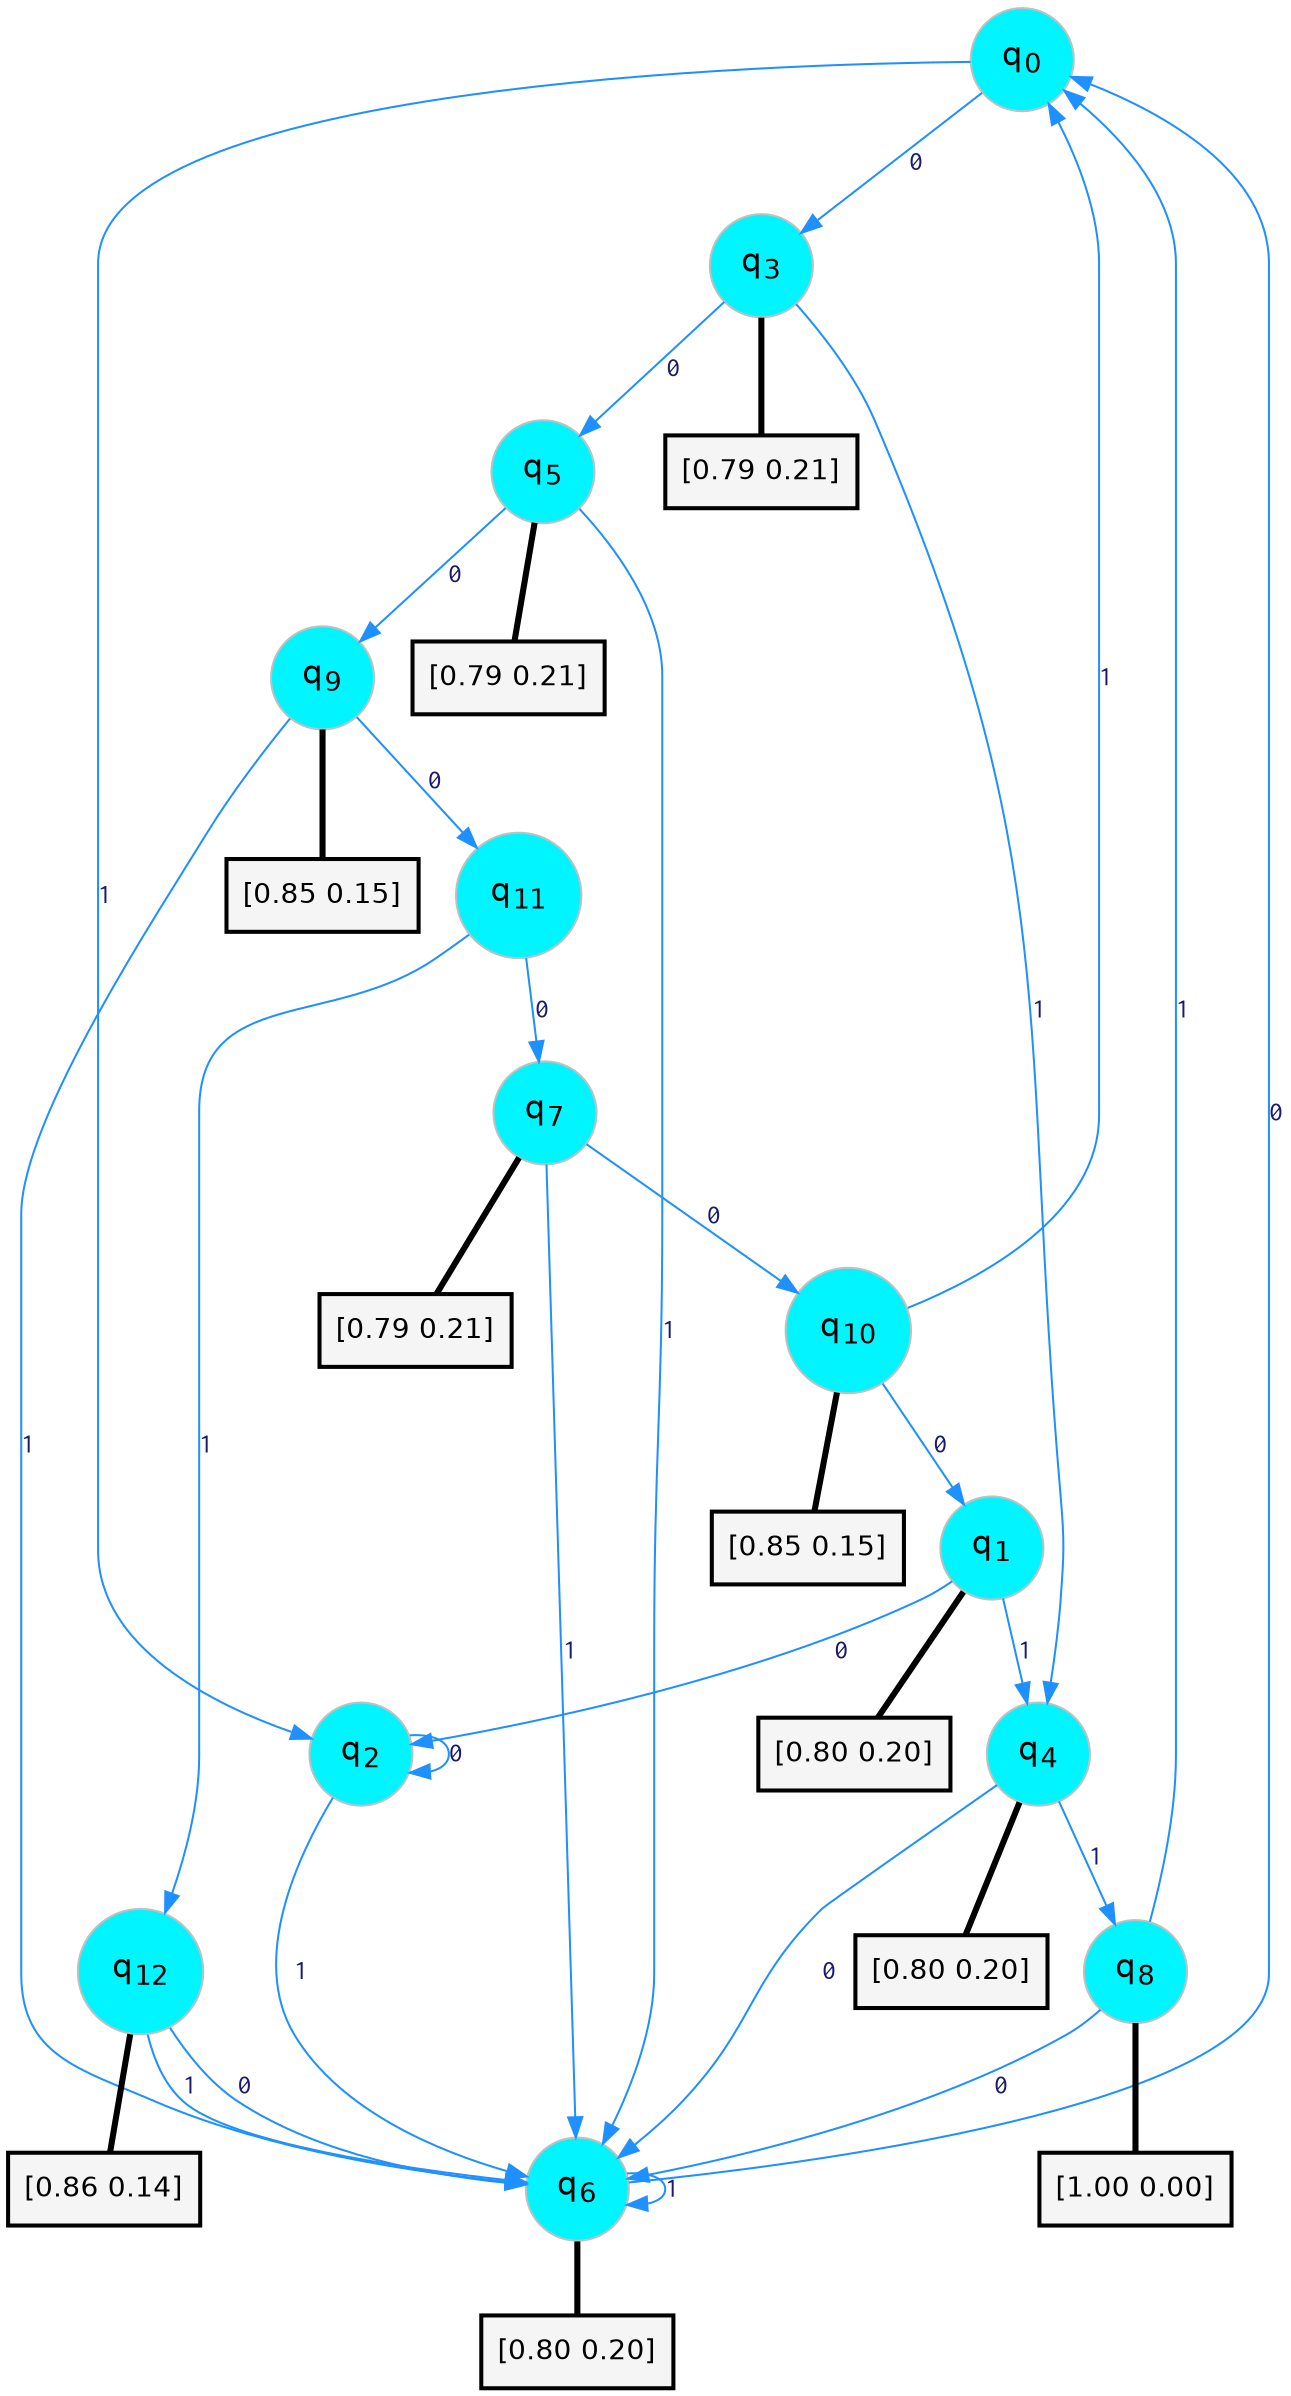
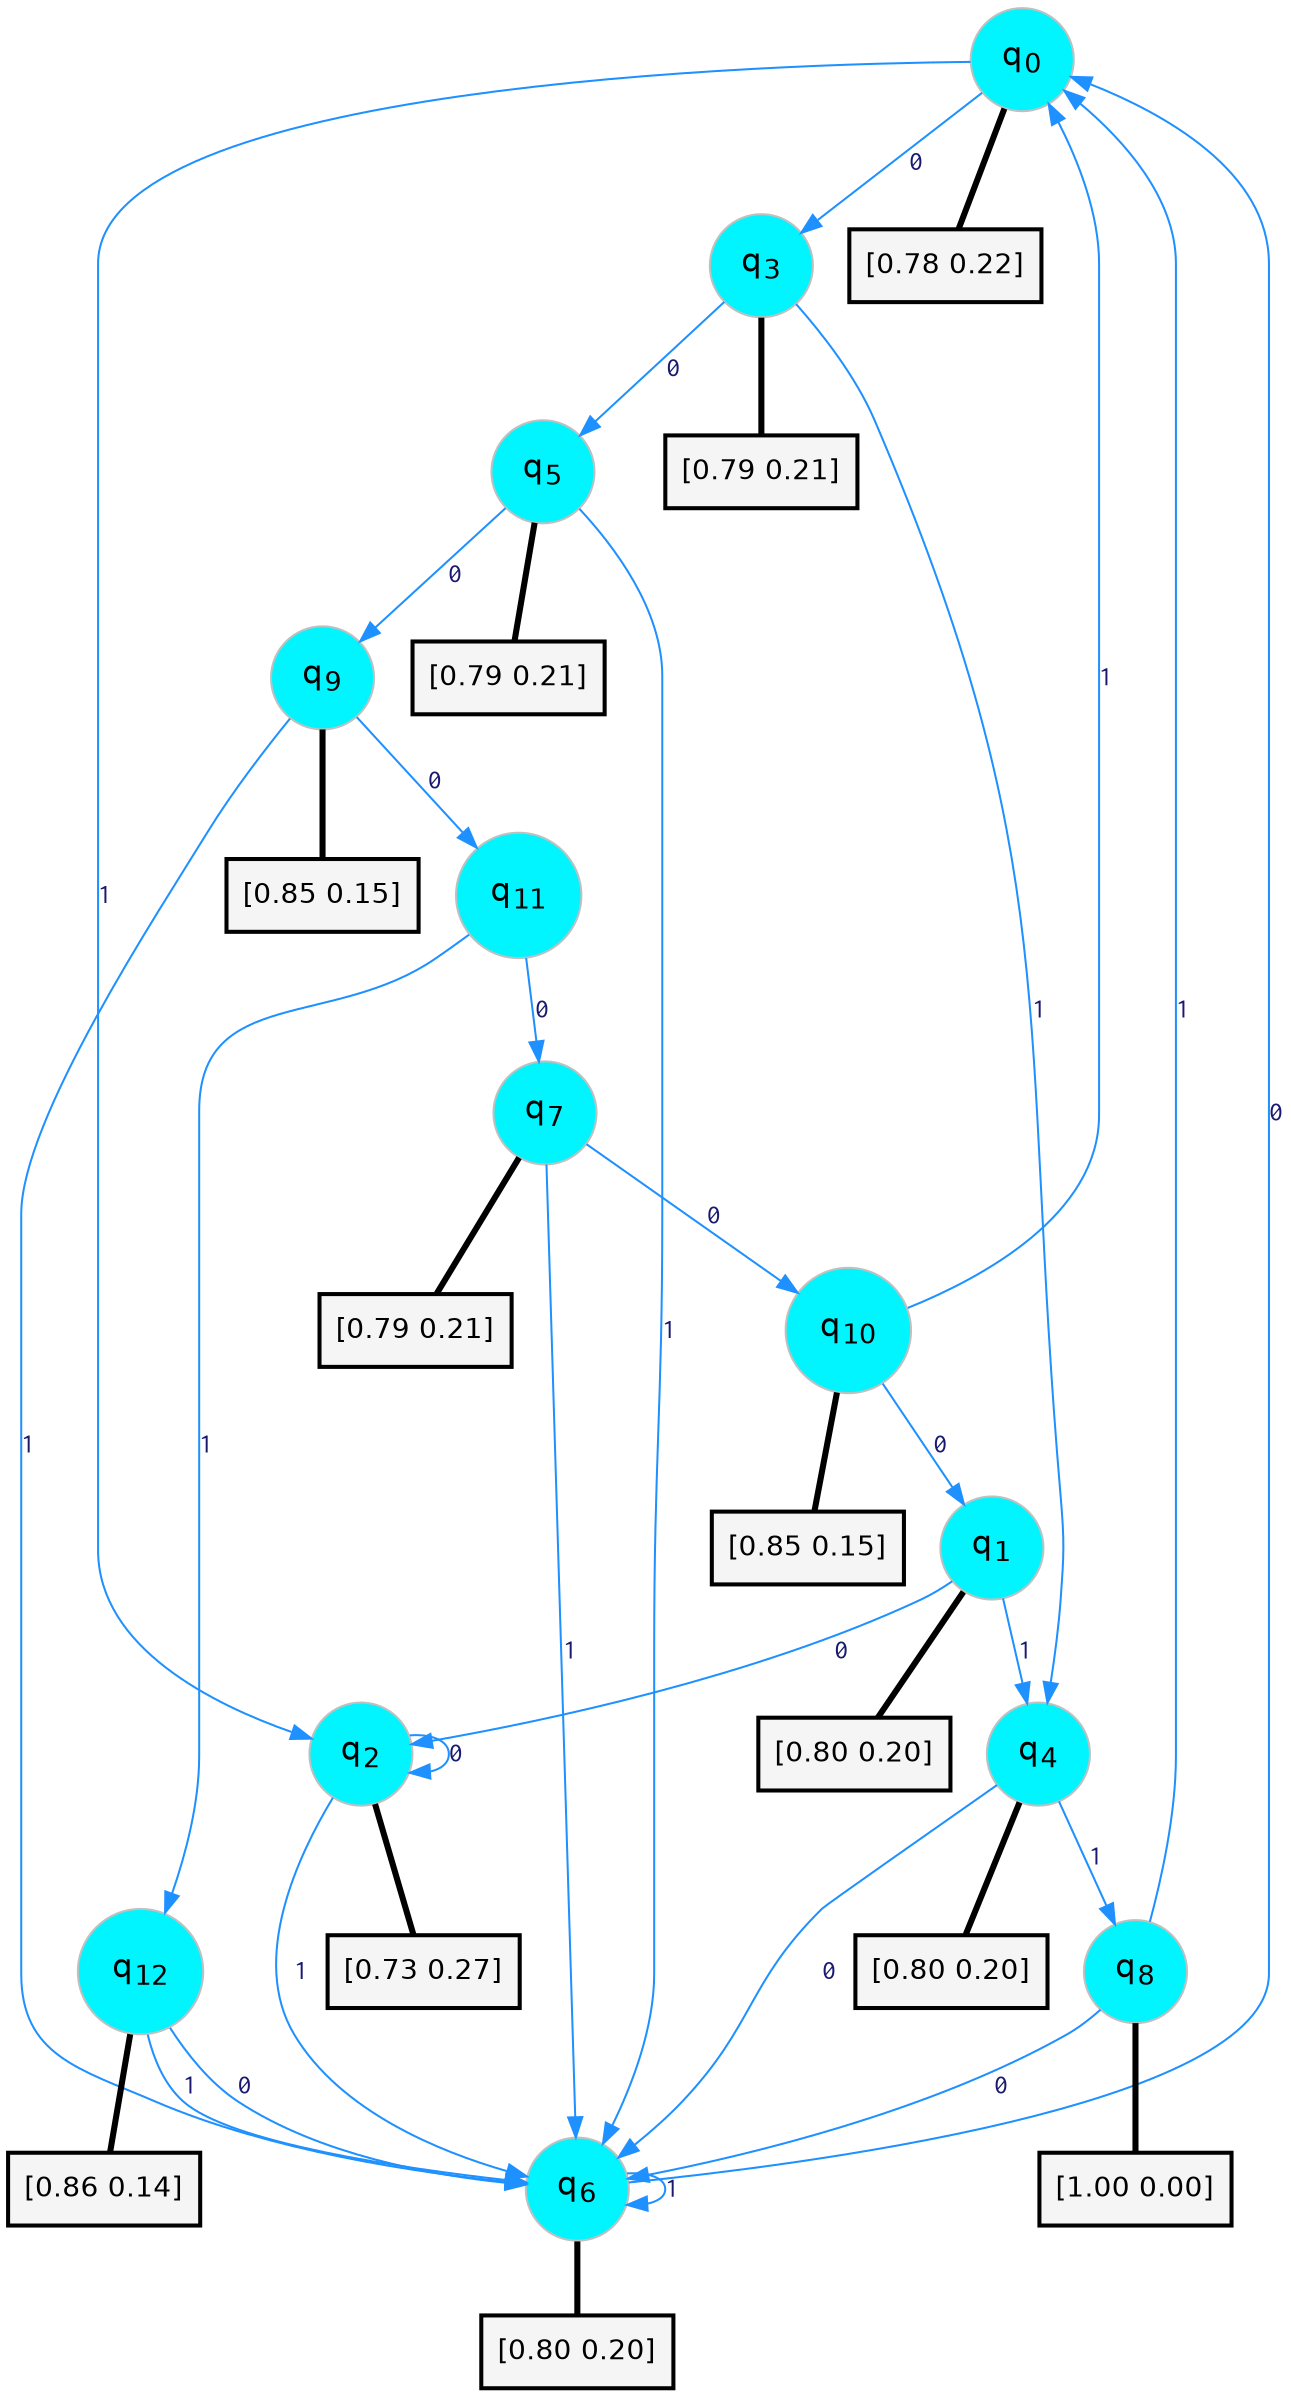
none -> (945, 266)
none -> (424, 1972)
